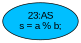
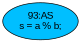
(40, 21) -> (40, 21)
